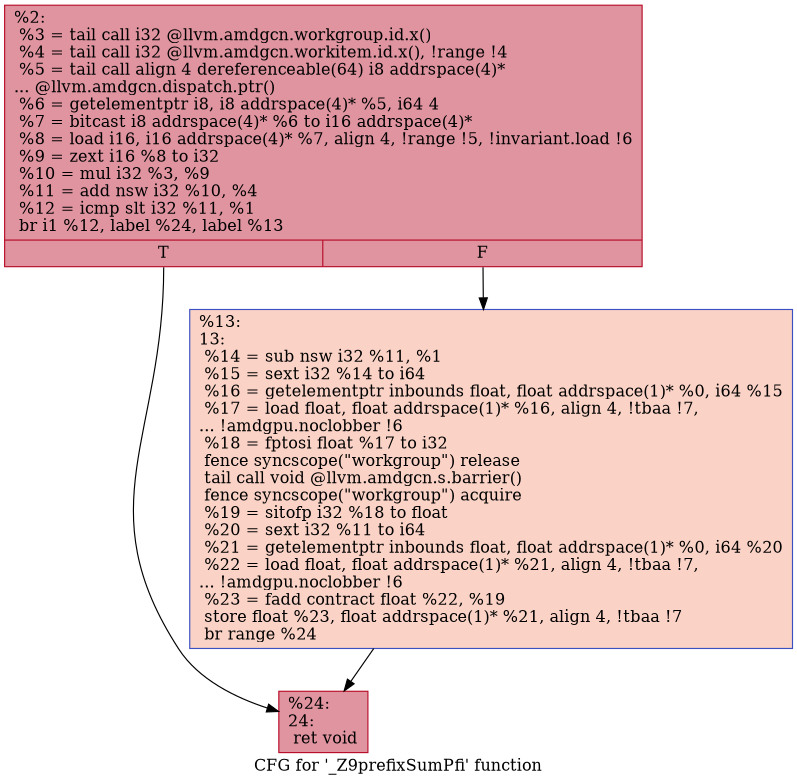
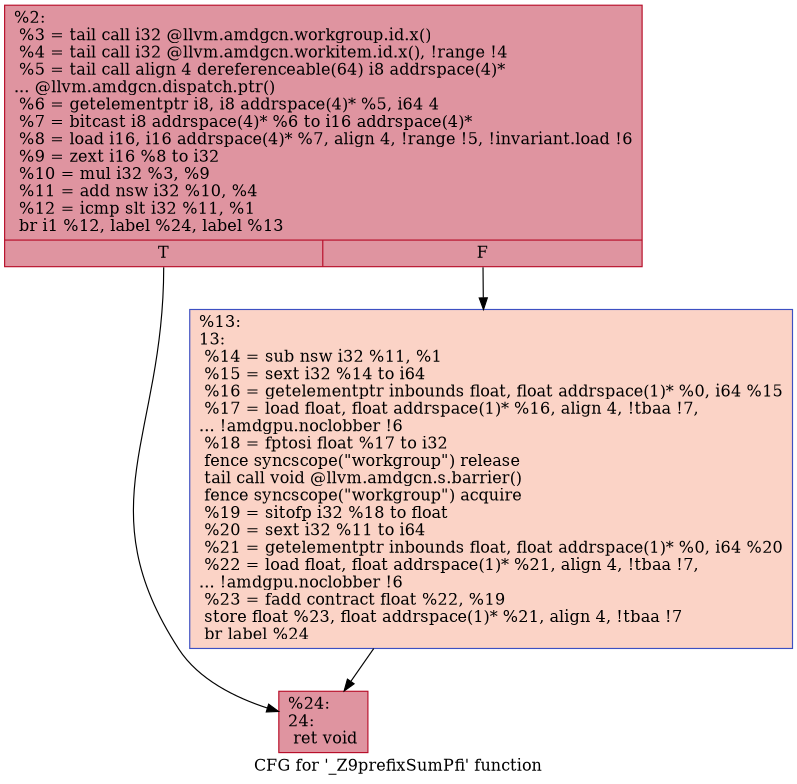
(259, 635) -> (255, 635)
